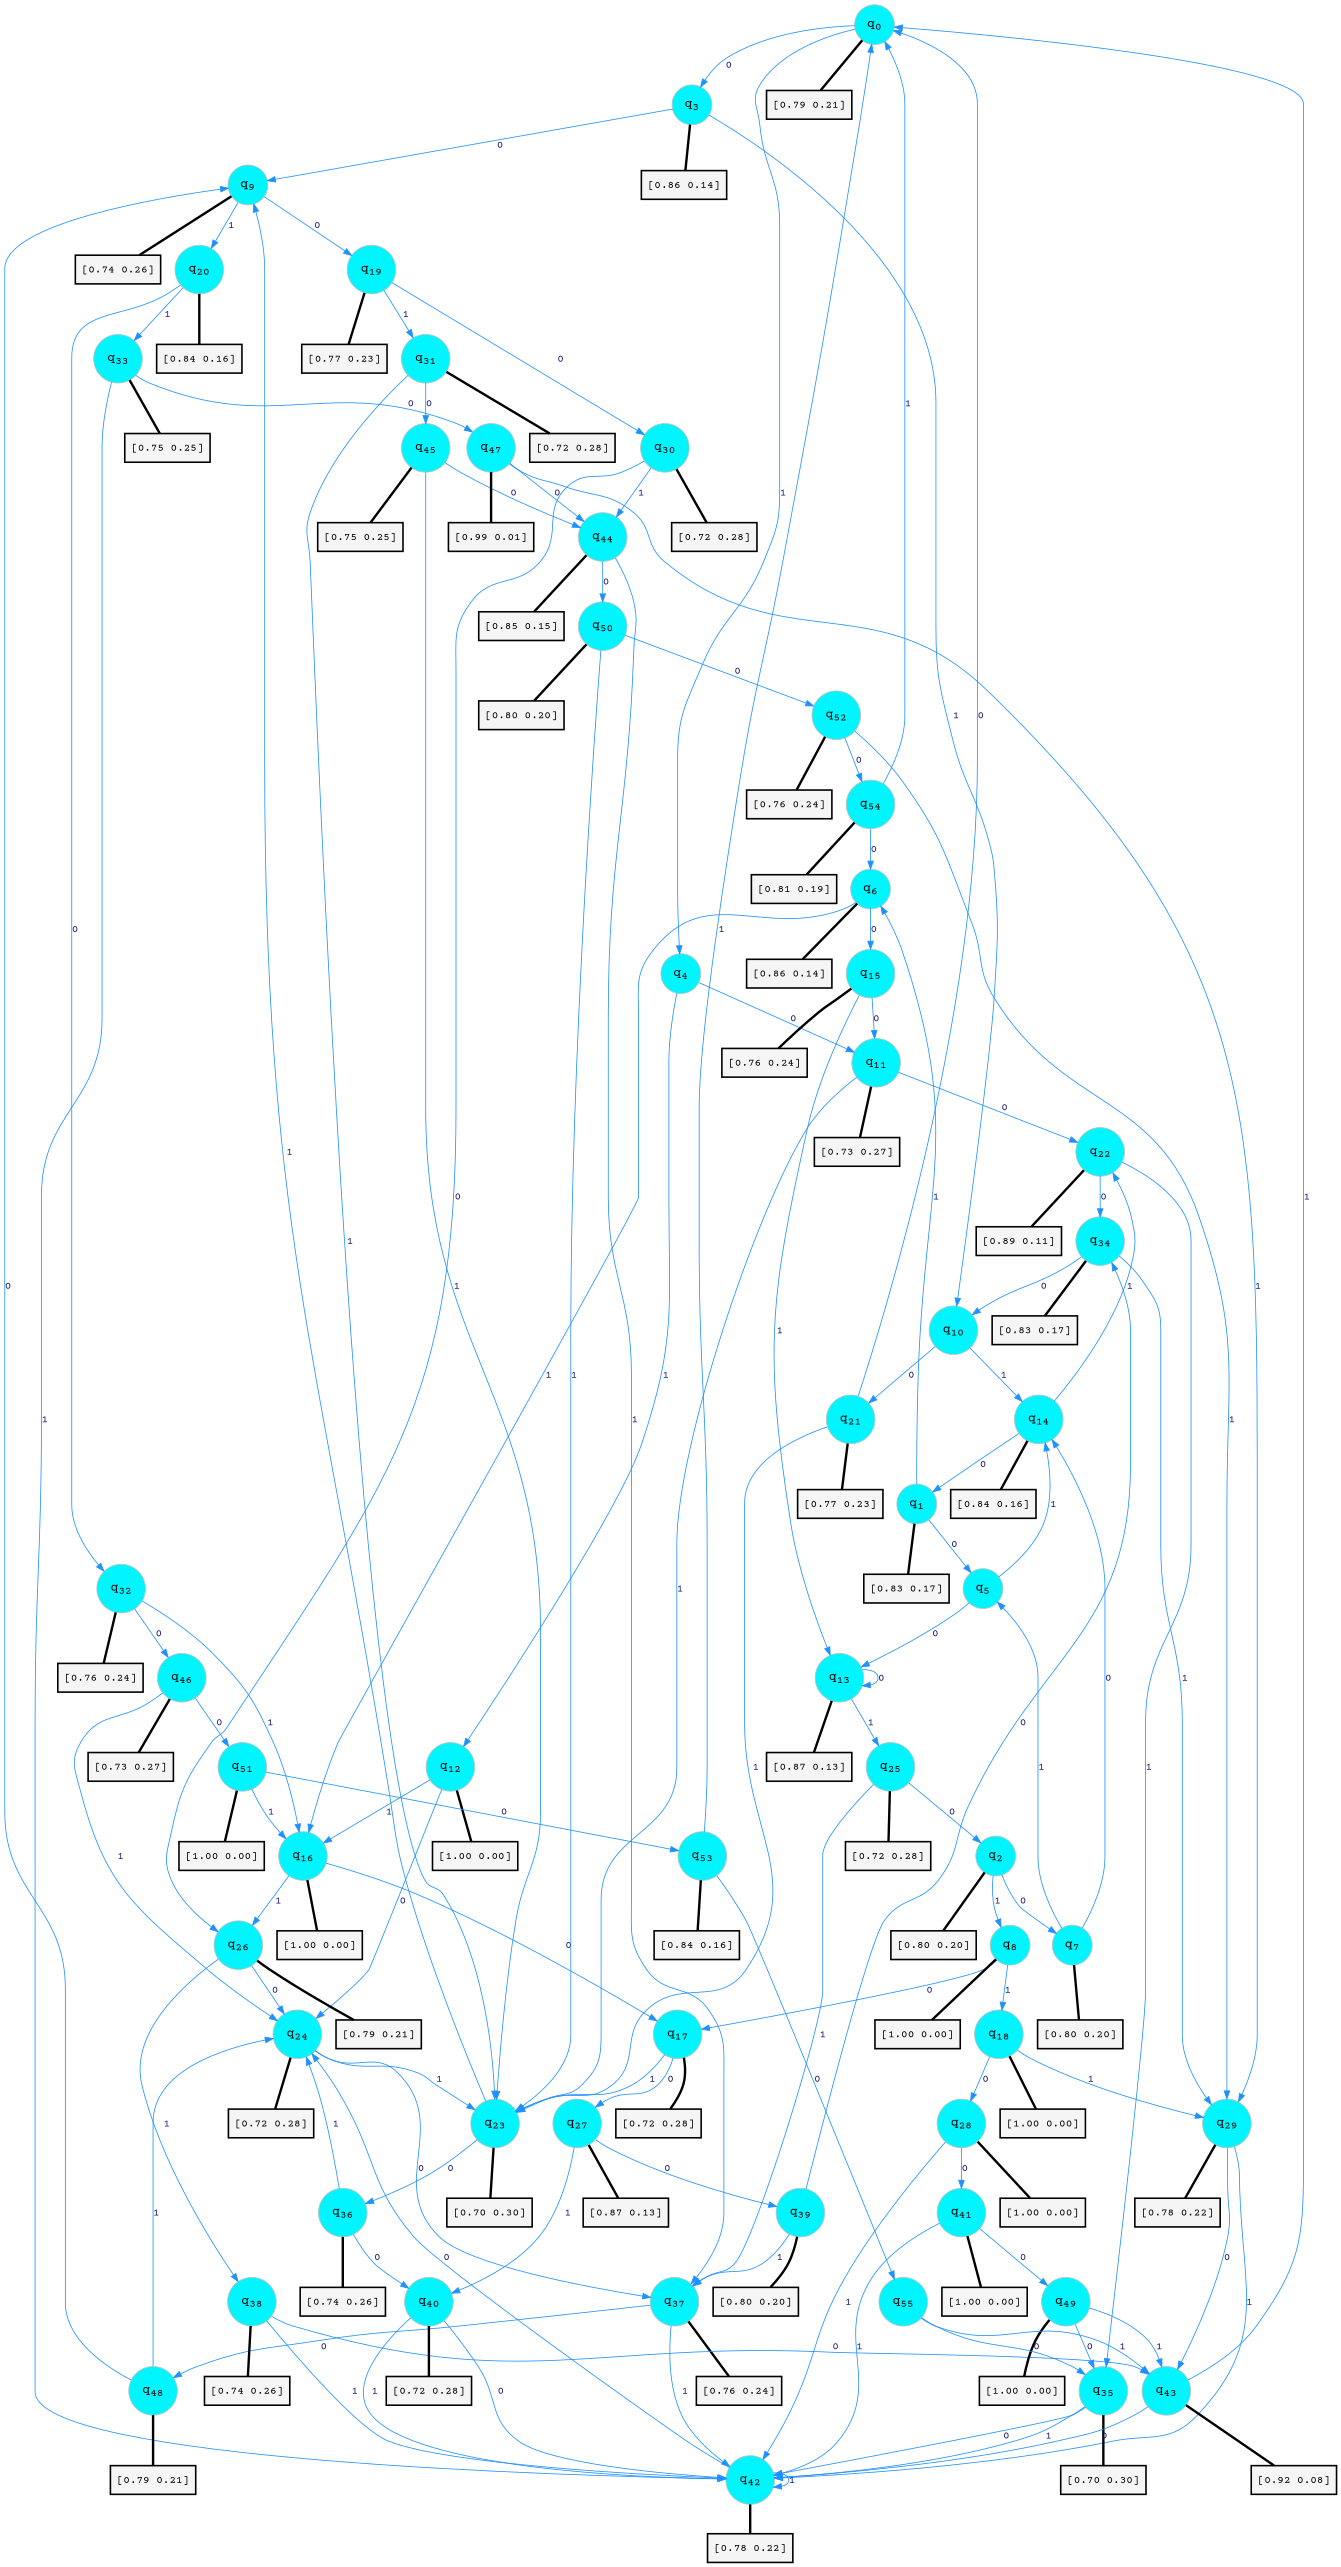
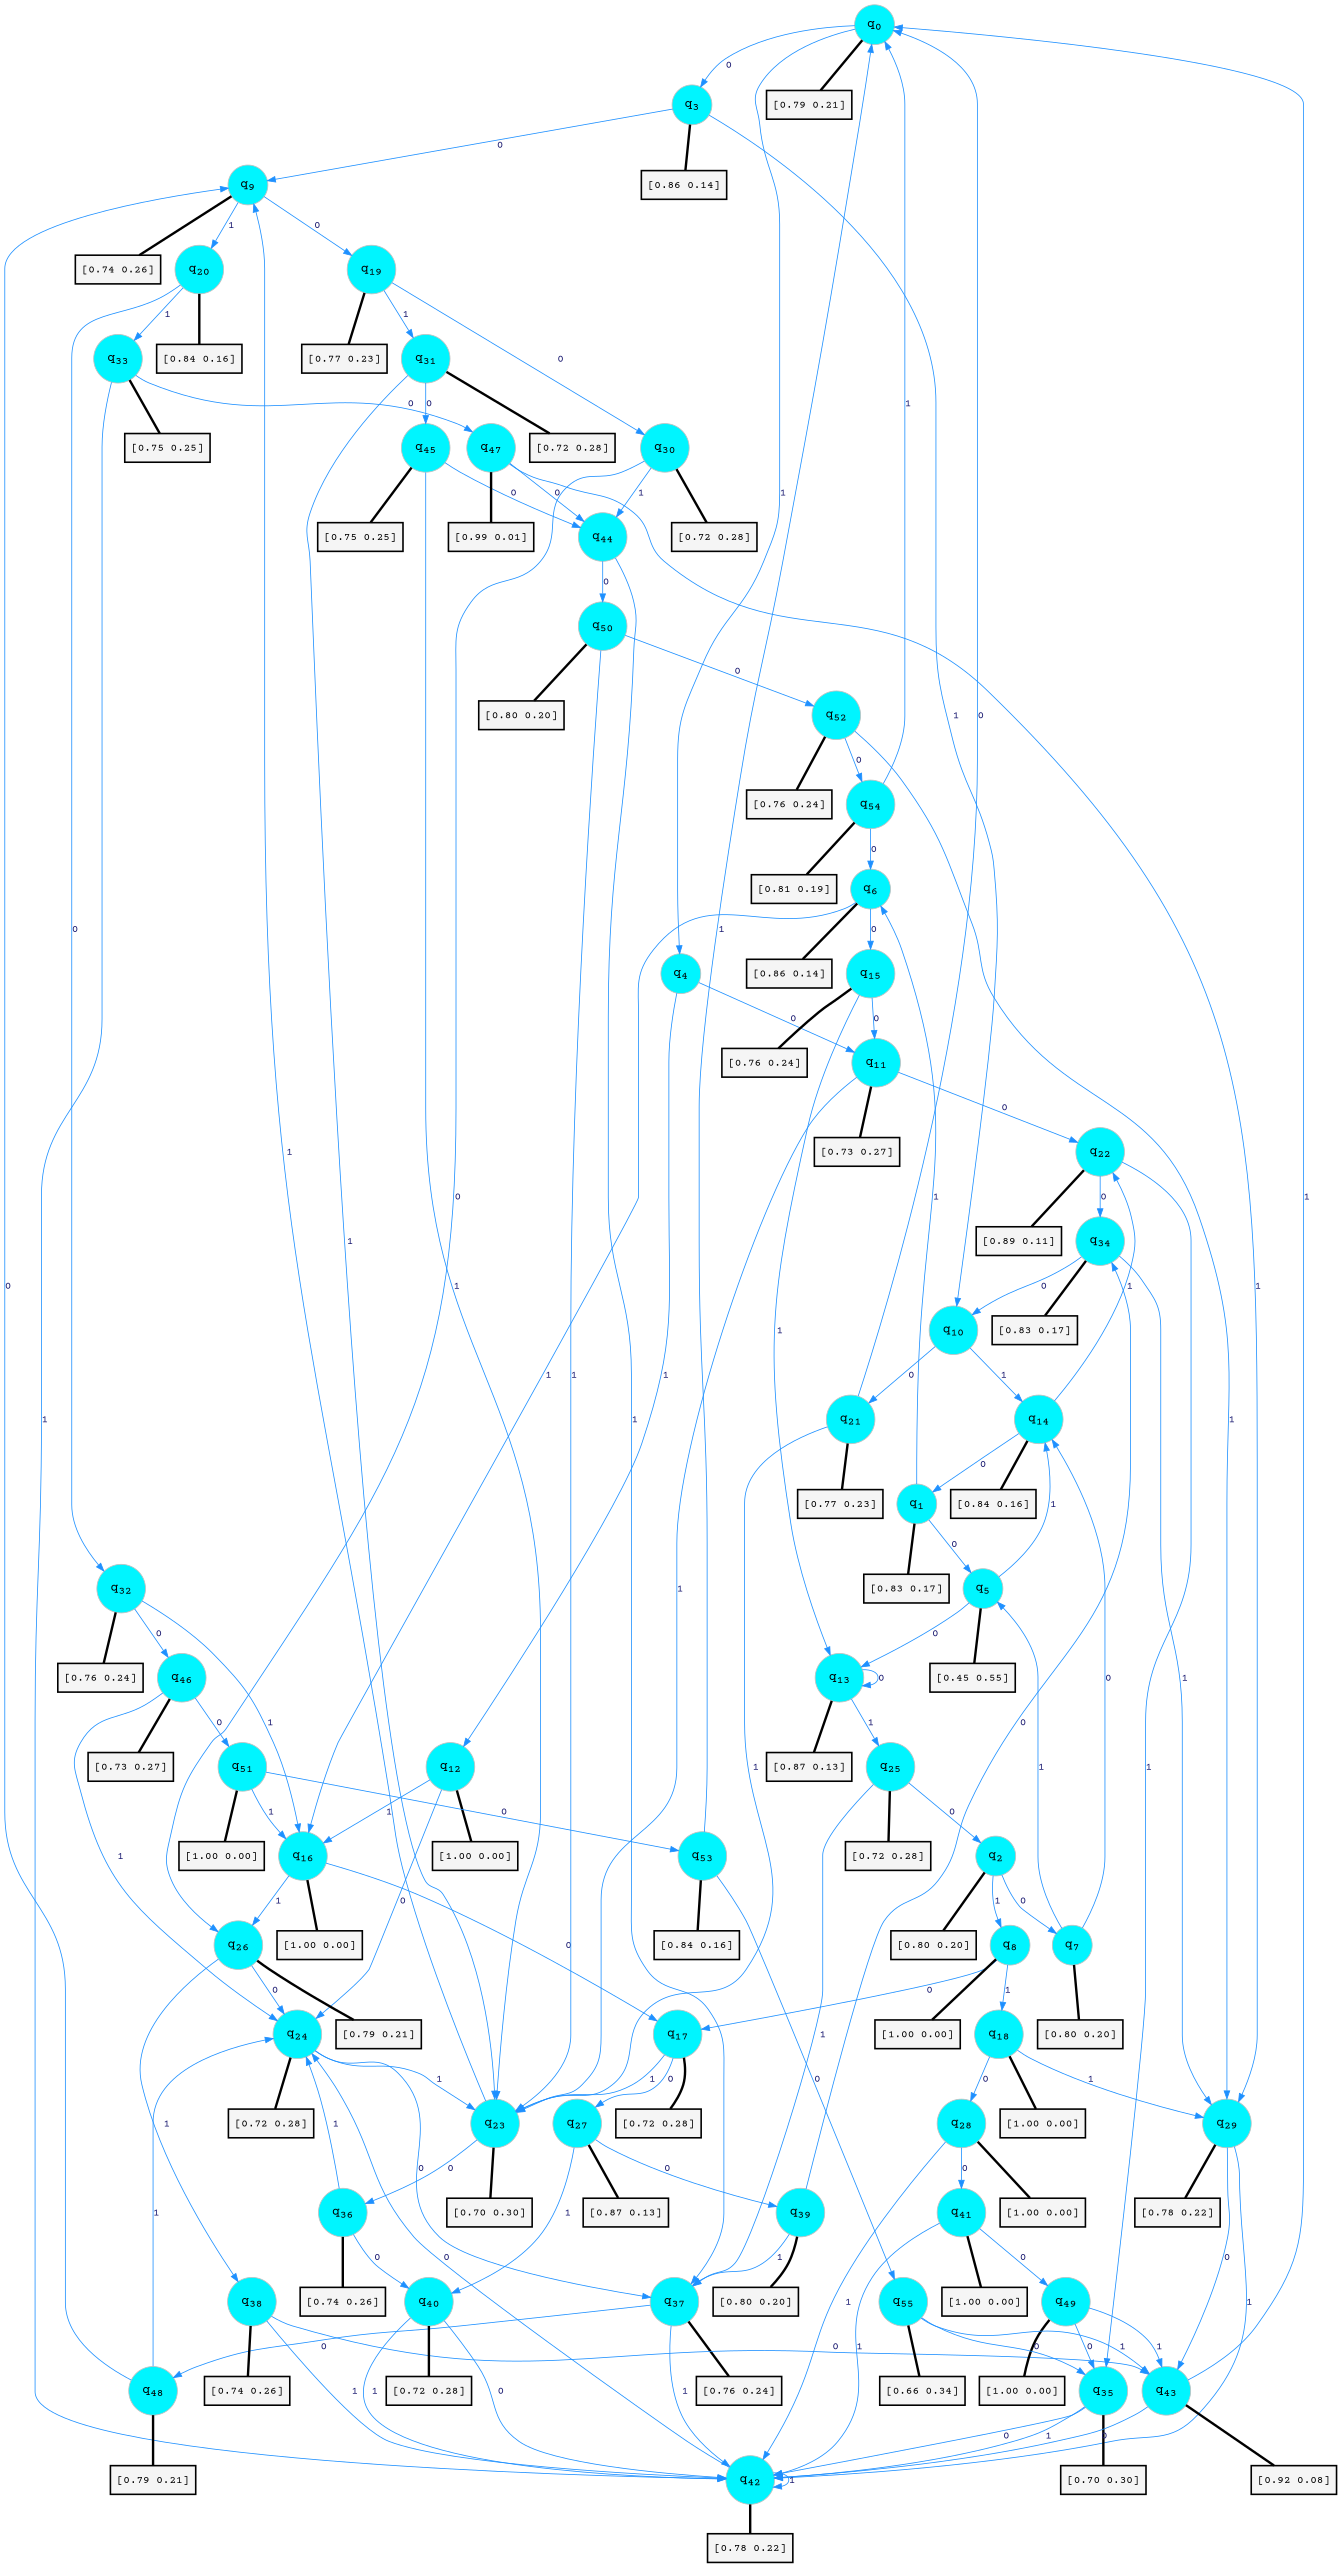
(521, 626) -> none
none -> (973, 1678)
none -> (922, 2391)
